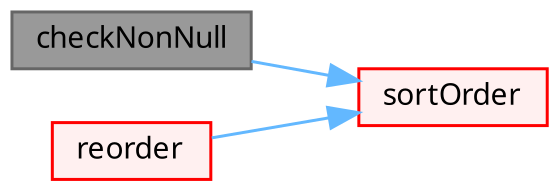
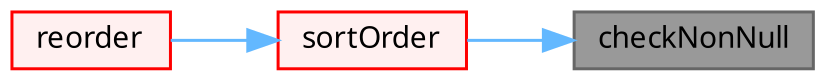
(290, 68) -> (505, 40)
